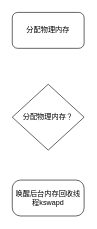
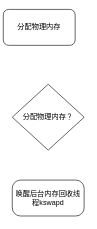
(48, 30) -> (39, 27)
